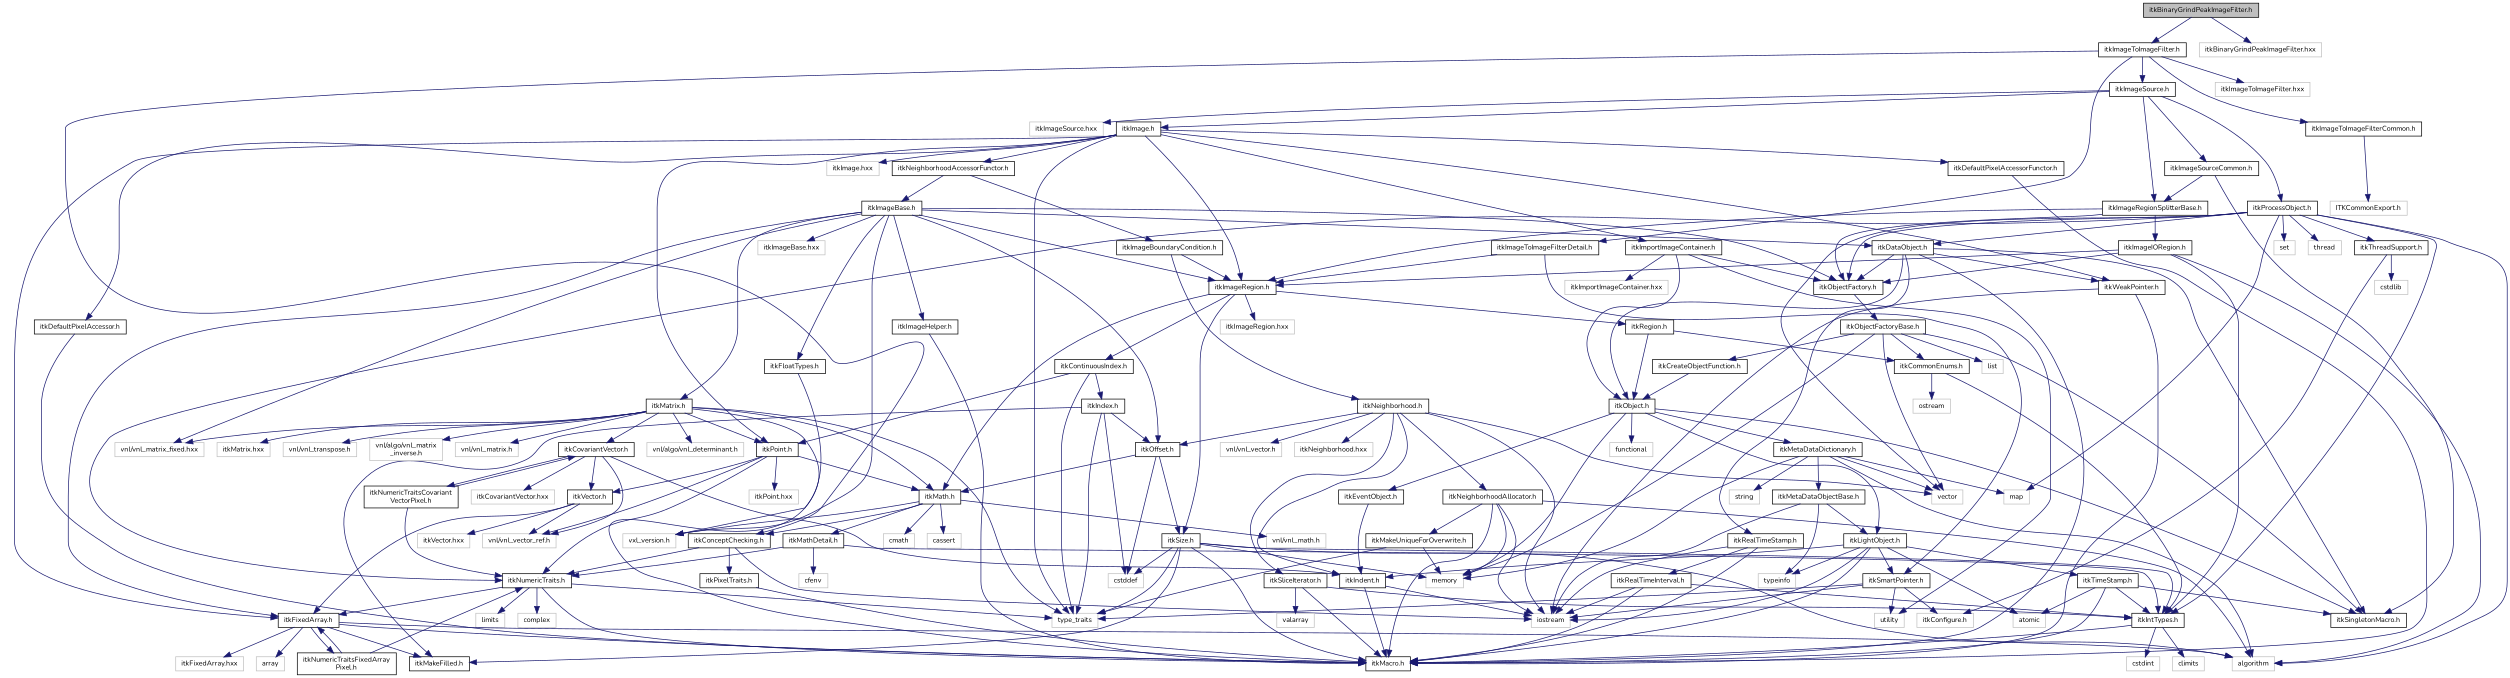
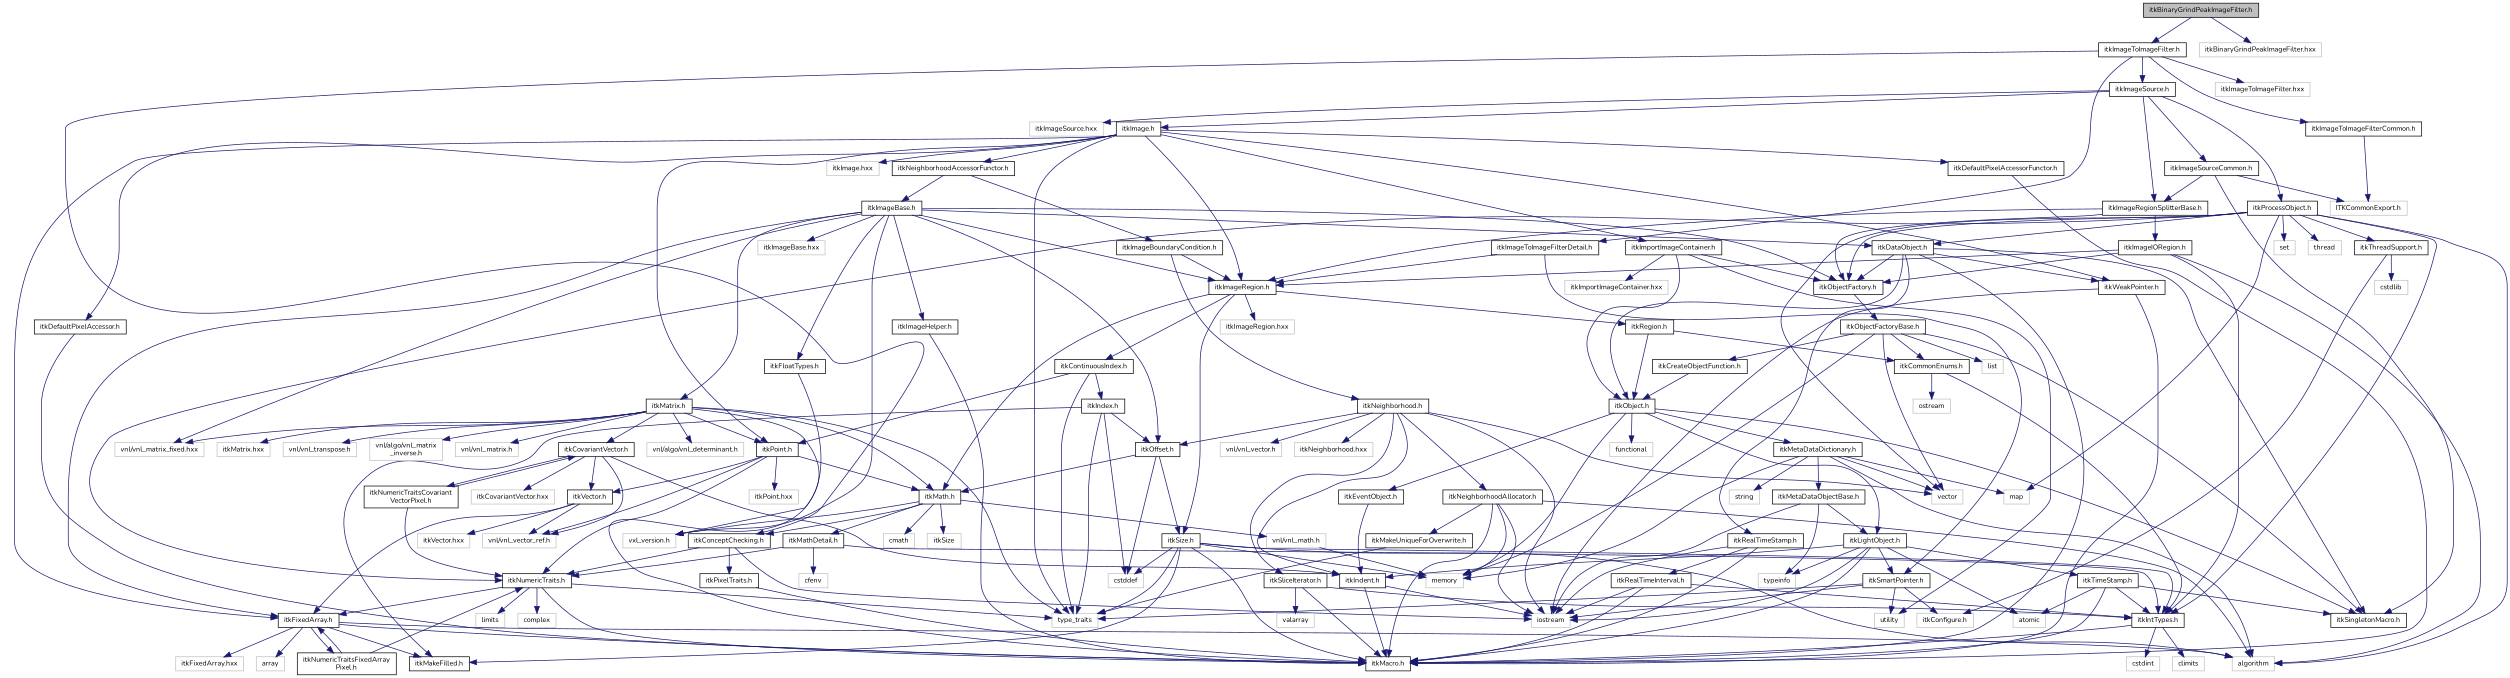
none -> (2287, 188)
(944, 541) -> (944, 541)
(1430, 558) -> (1369, 560)
